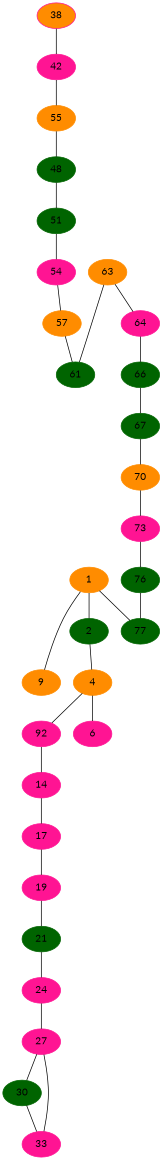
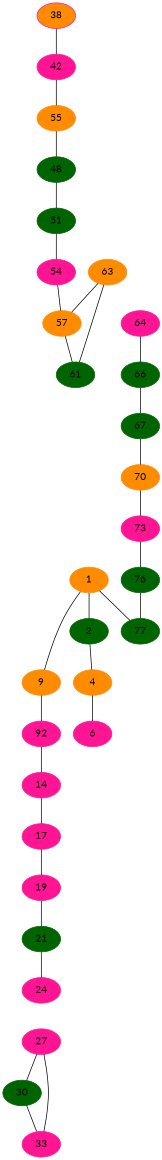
(124, 298) -> (85, 298)
(67, 708) -> (41, 708)
(41, 1016) -> none
